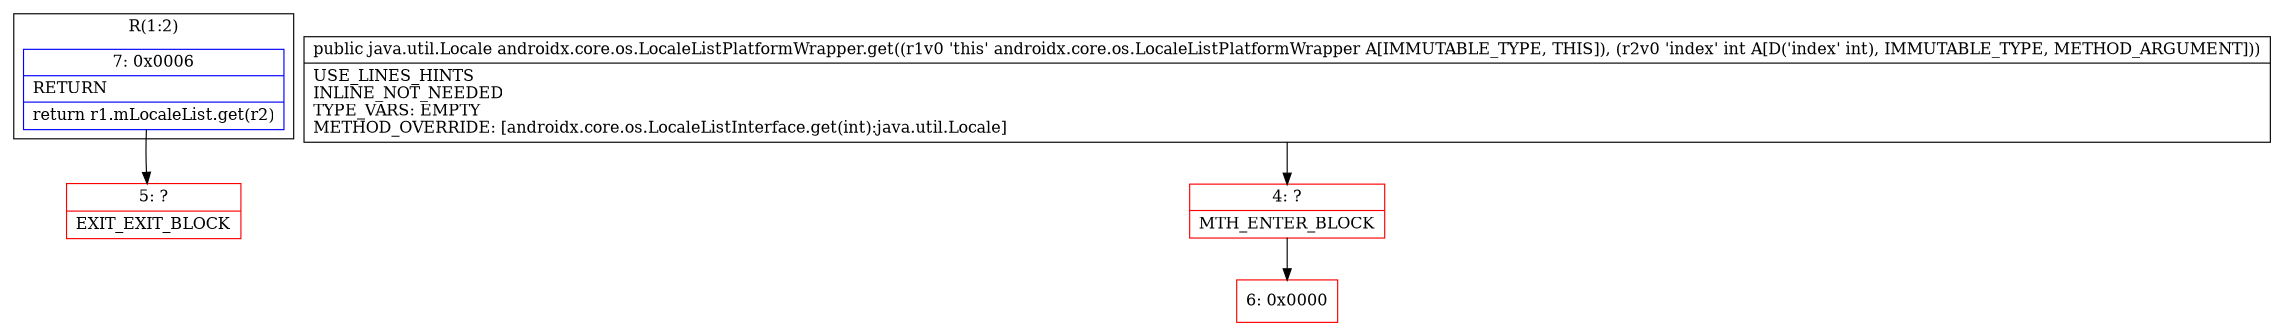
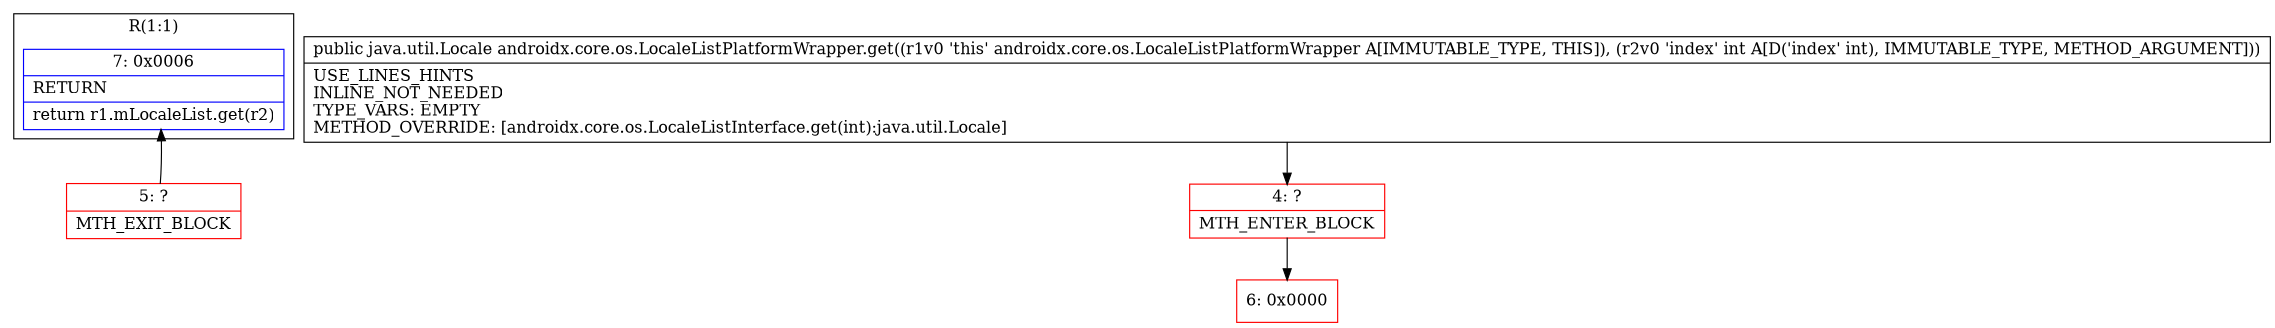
(154, 27) -> (154, 27)
(146, 151) -> (161, 162)
(153, 224) -> (154, 224)
